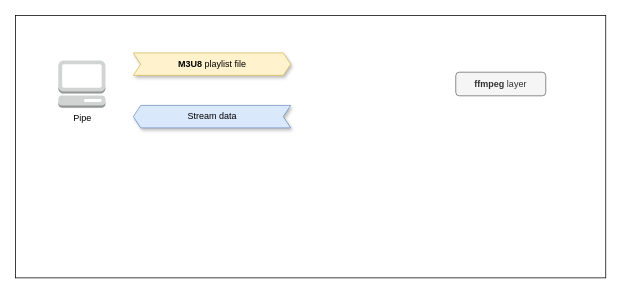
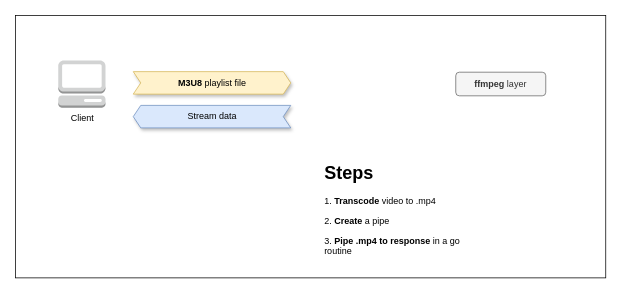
(212, 64) -> (212, 83)
(83, 118) -> (83, 118)
none -> (392, 210)
